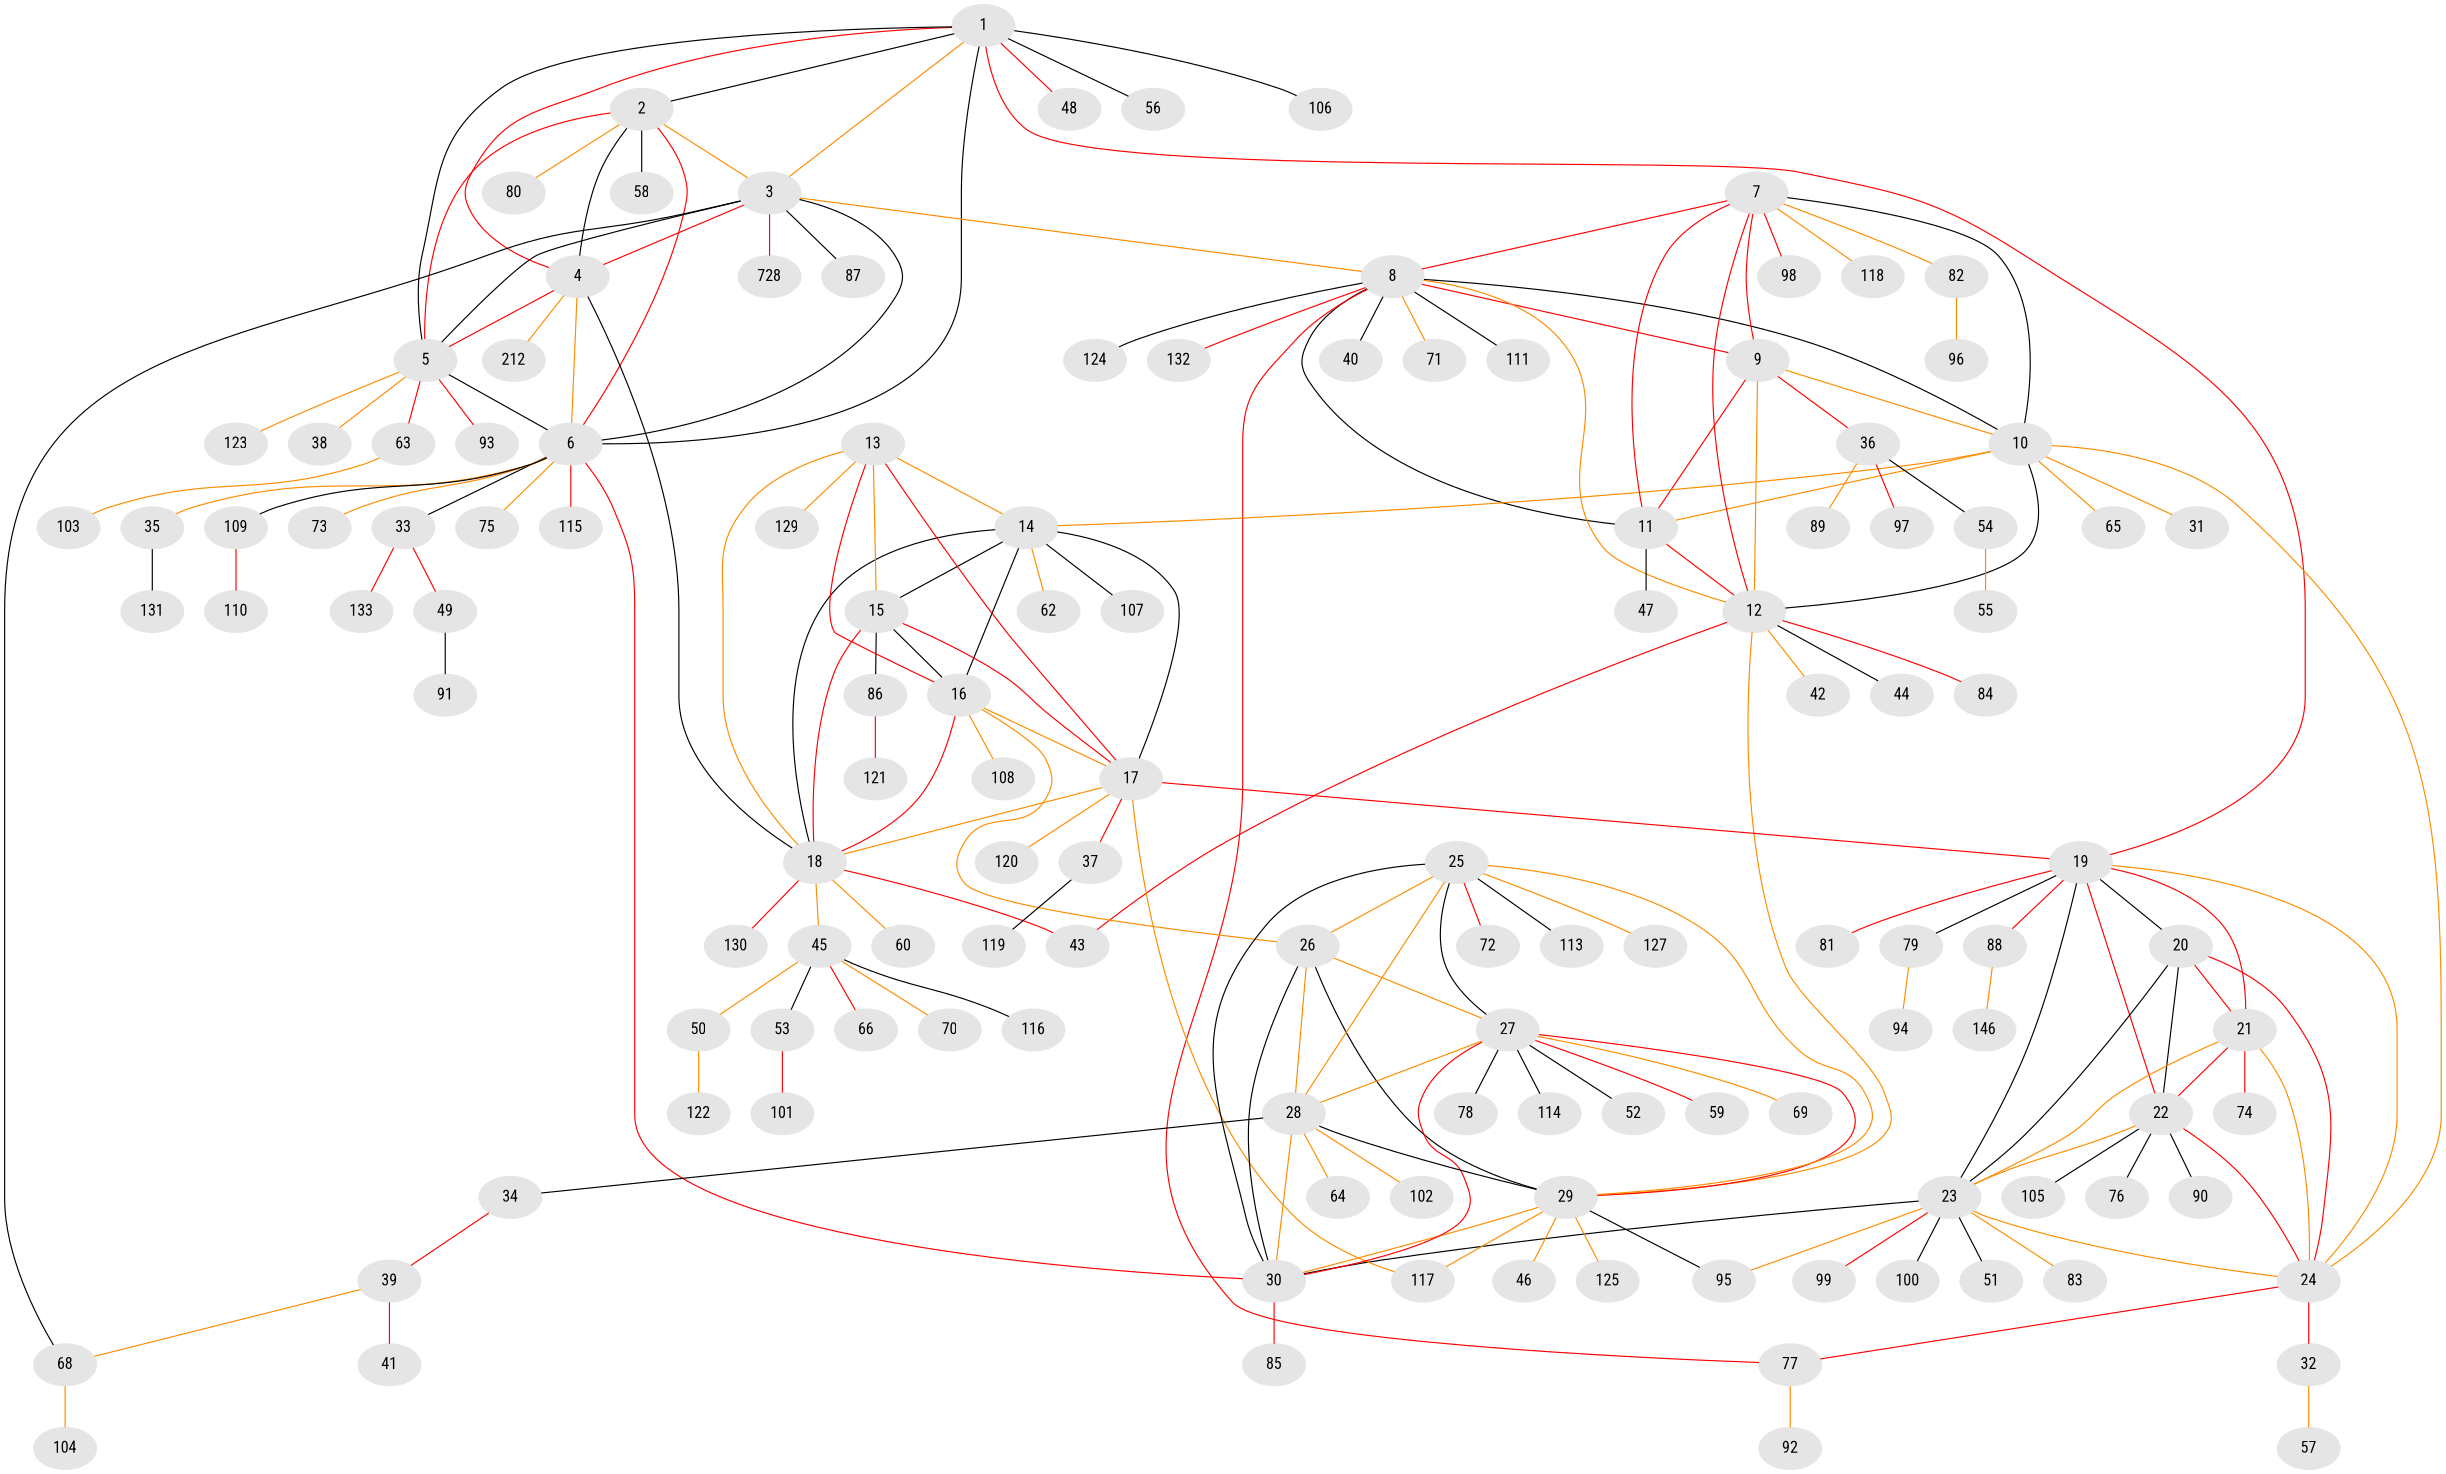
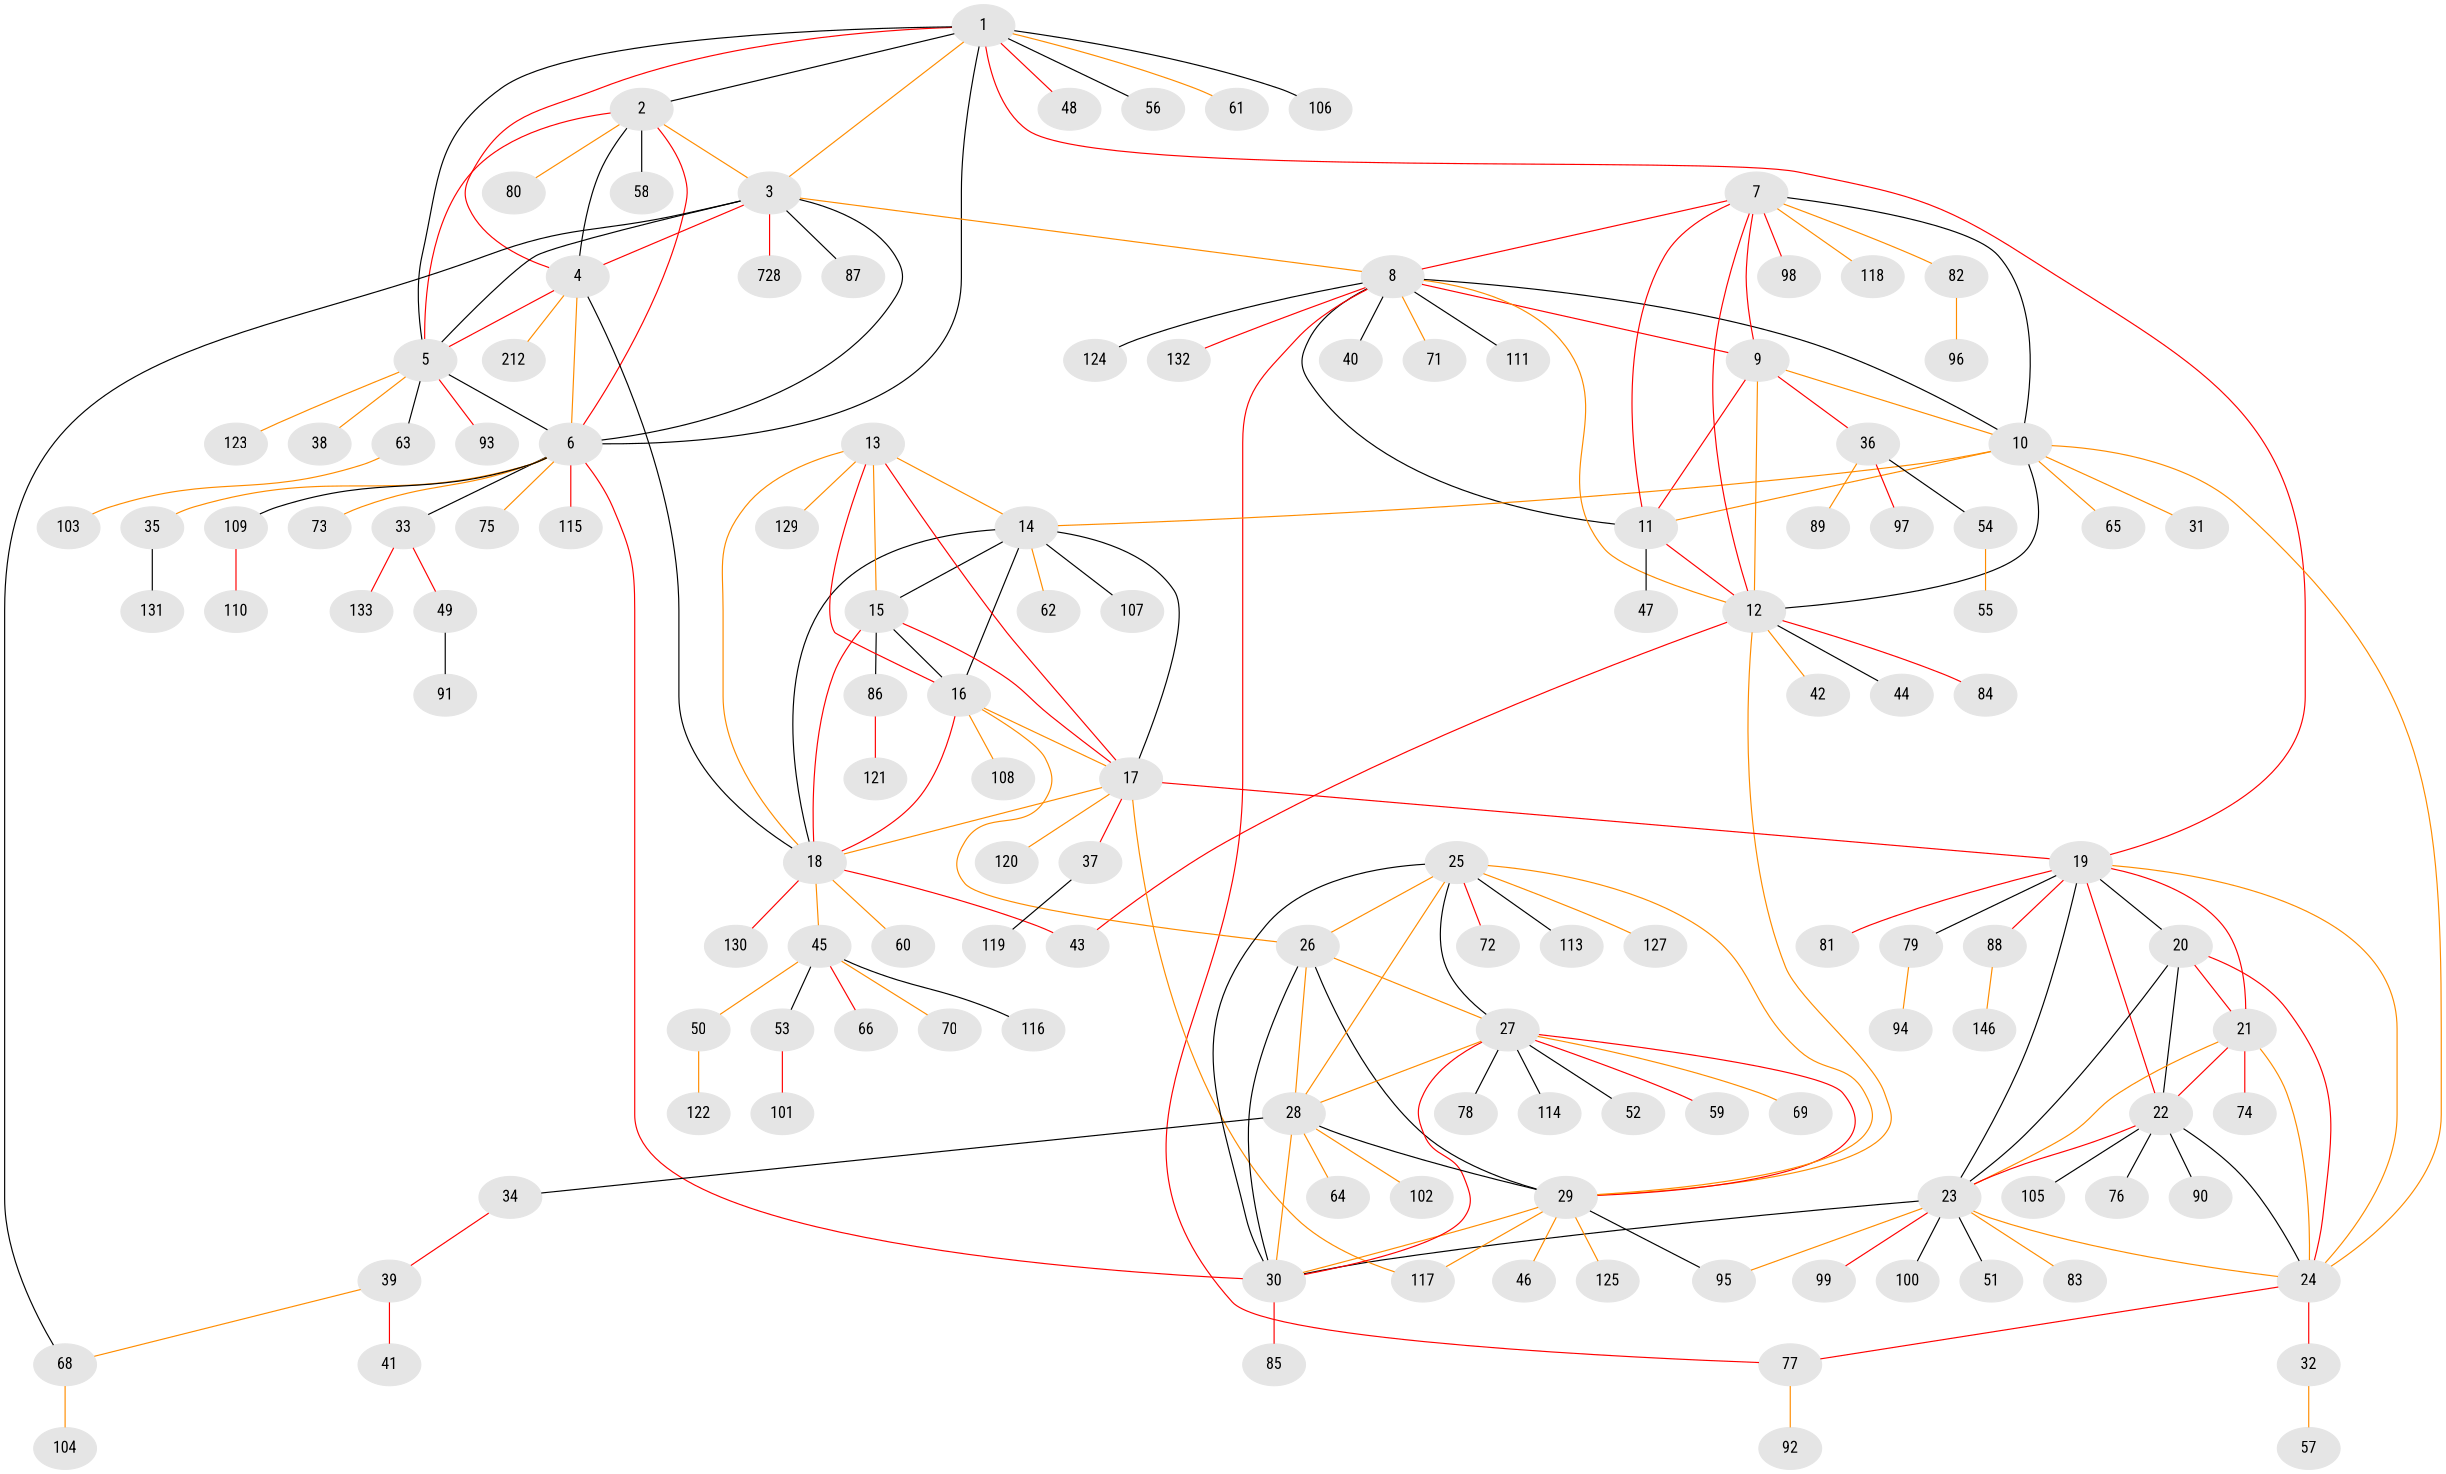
none -> (1237, 109)
(414, 402) -> (414, 402)
(2055, 1154) -> (2055, 1154)
(2251, 1186) -> (2251, 1186)
